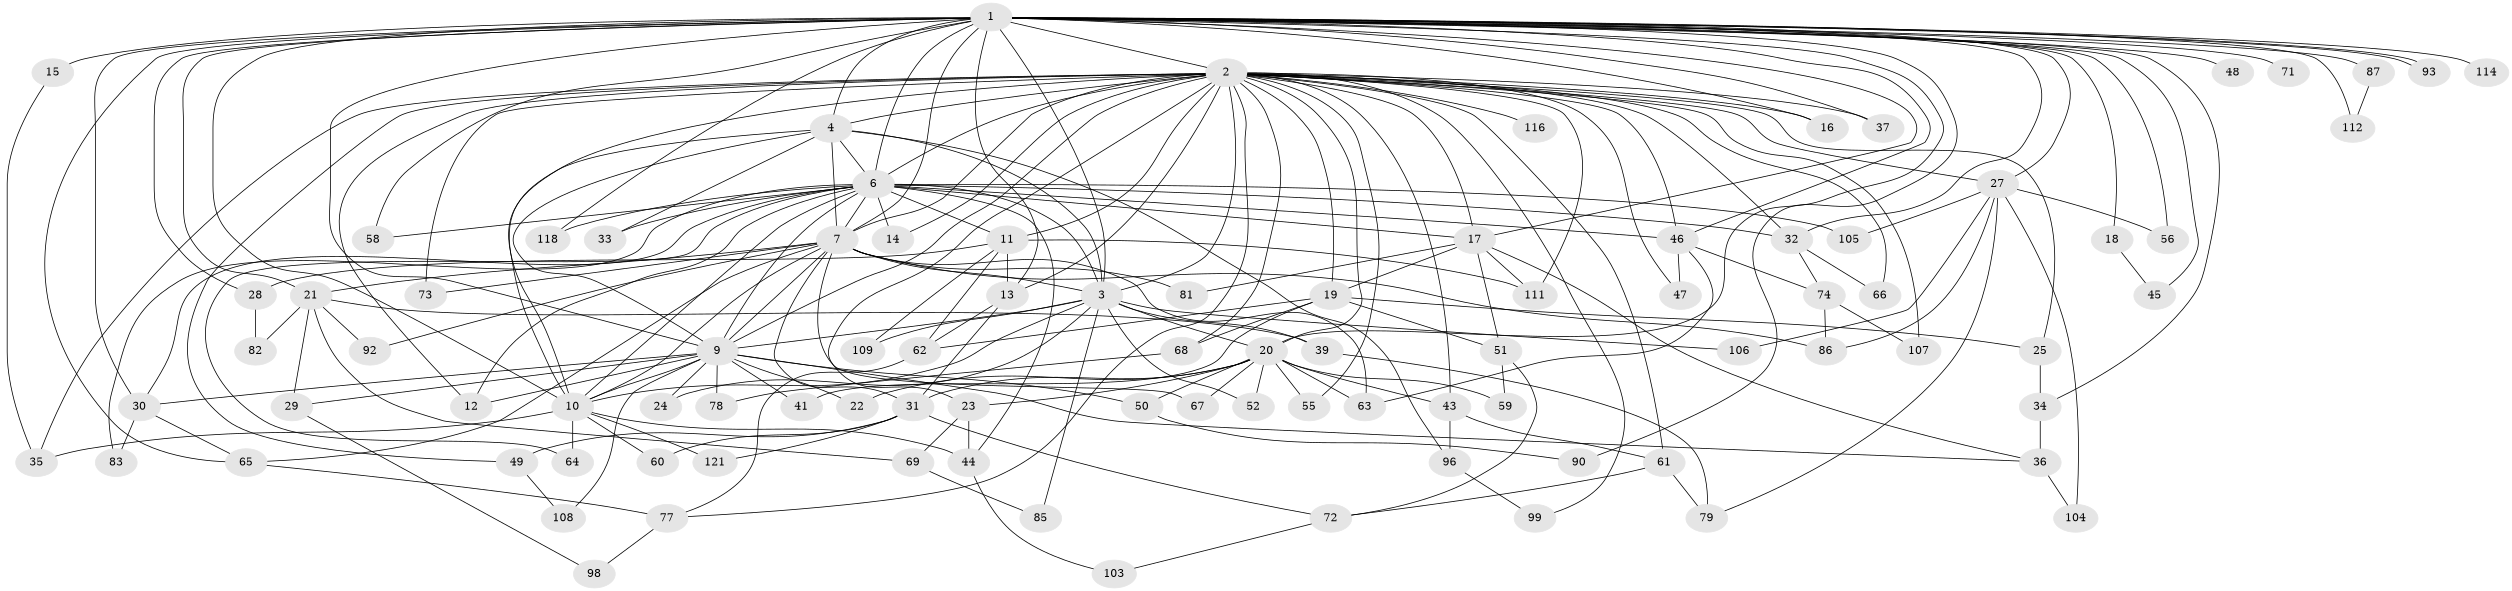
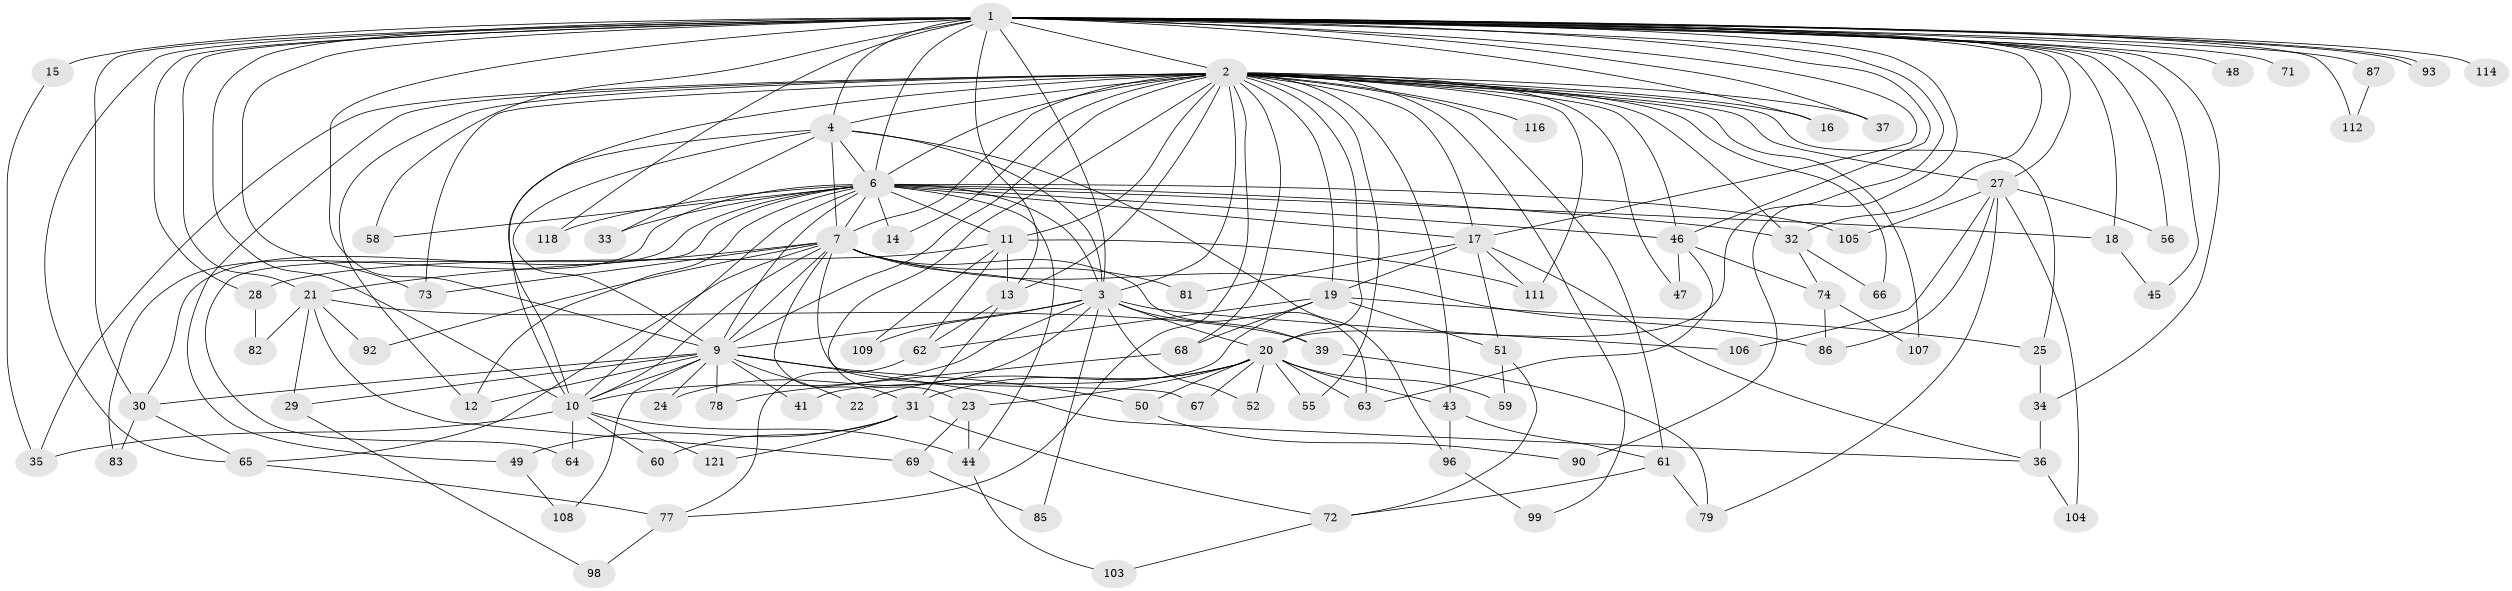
(928, 132) -> (454, 41)
none -> (1643, 215)
